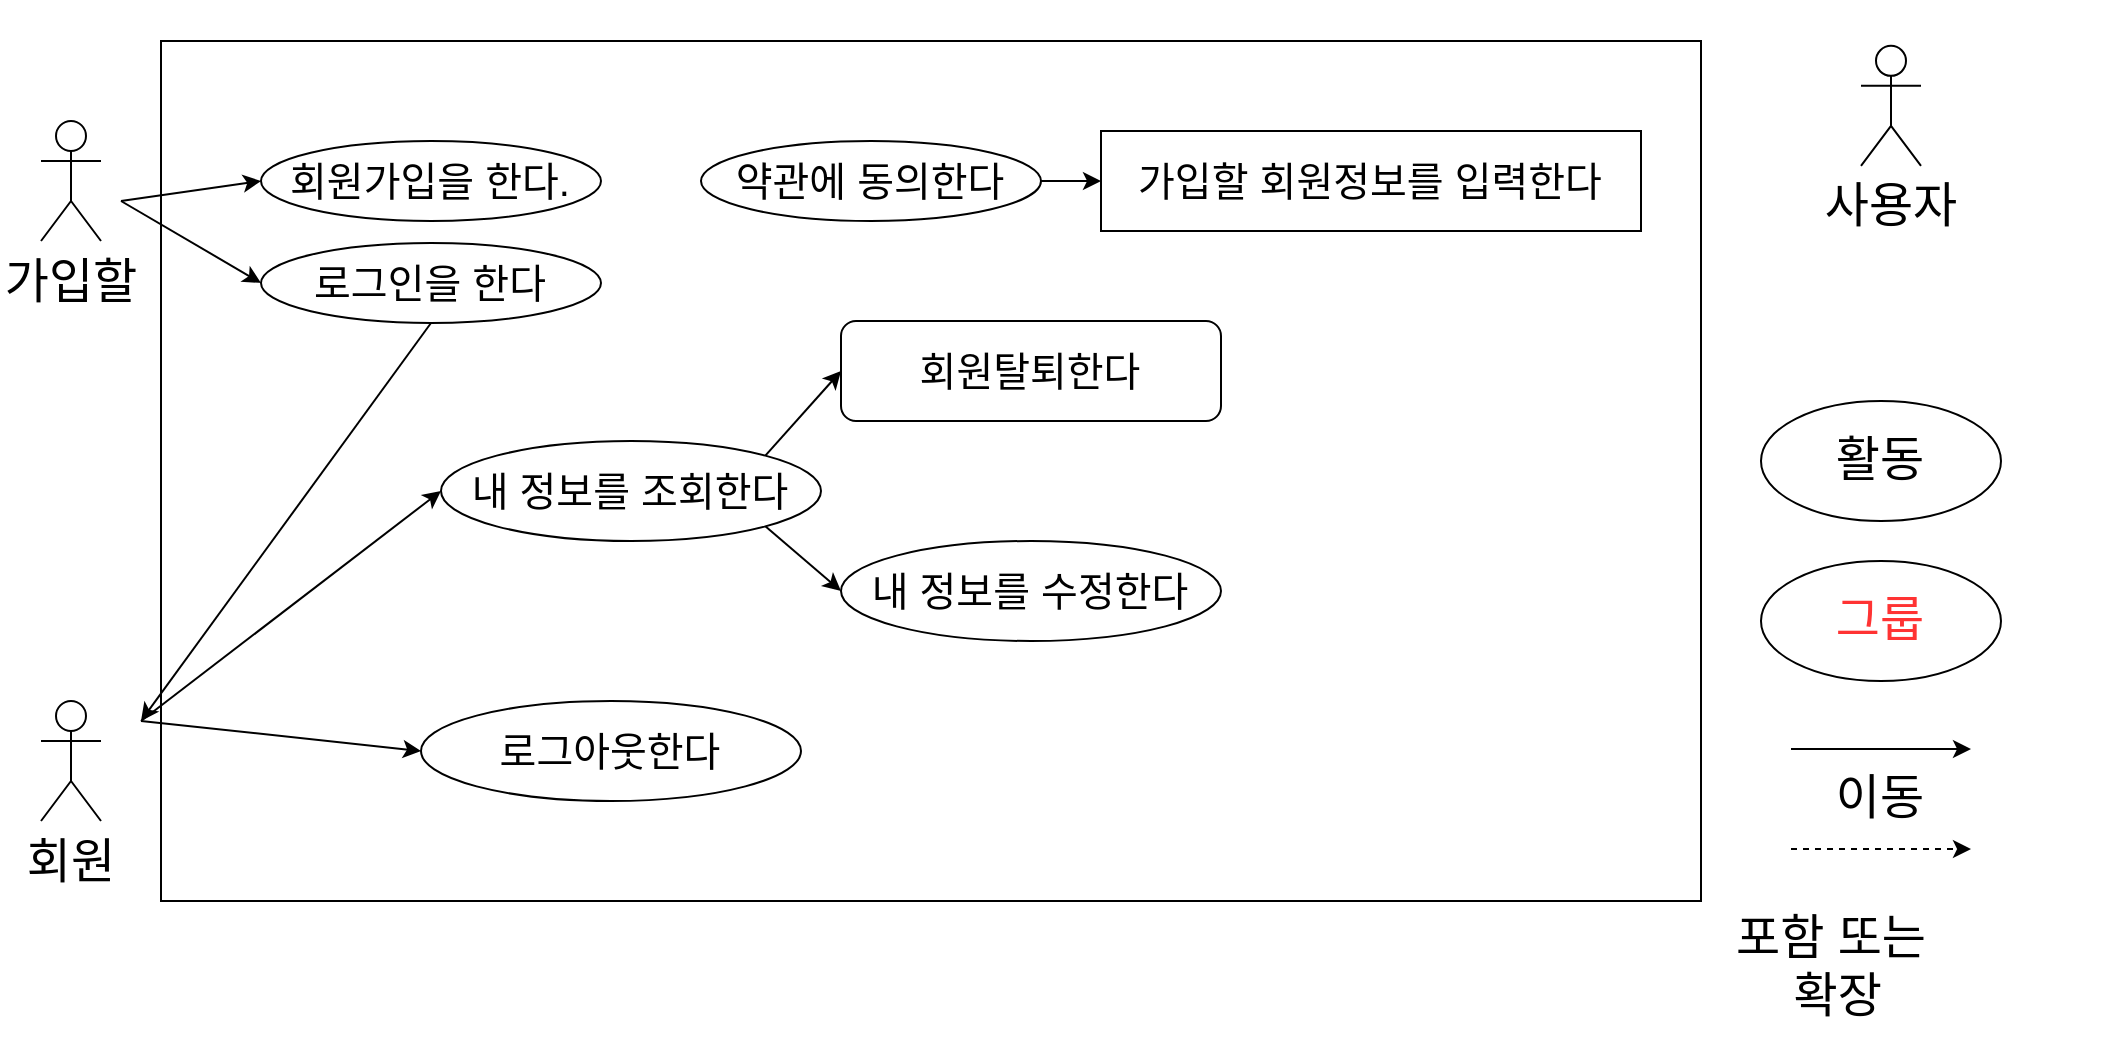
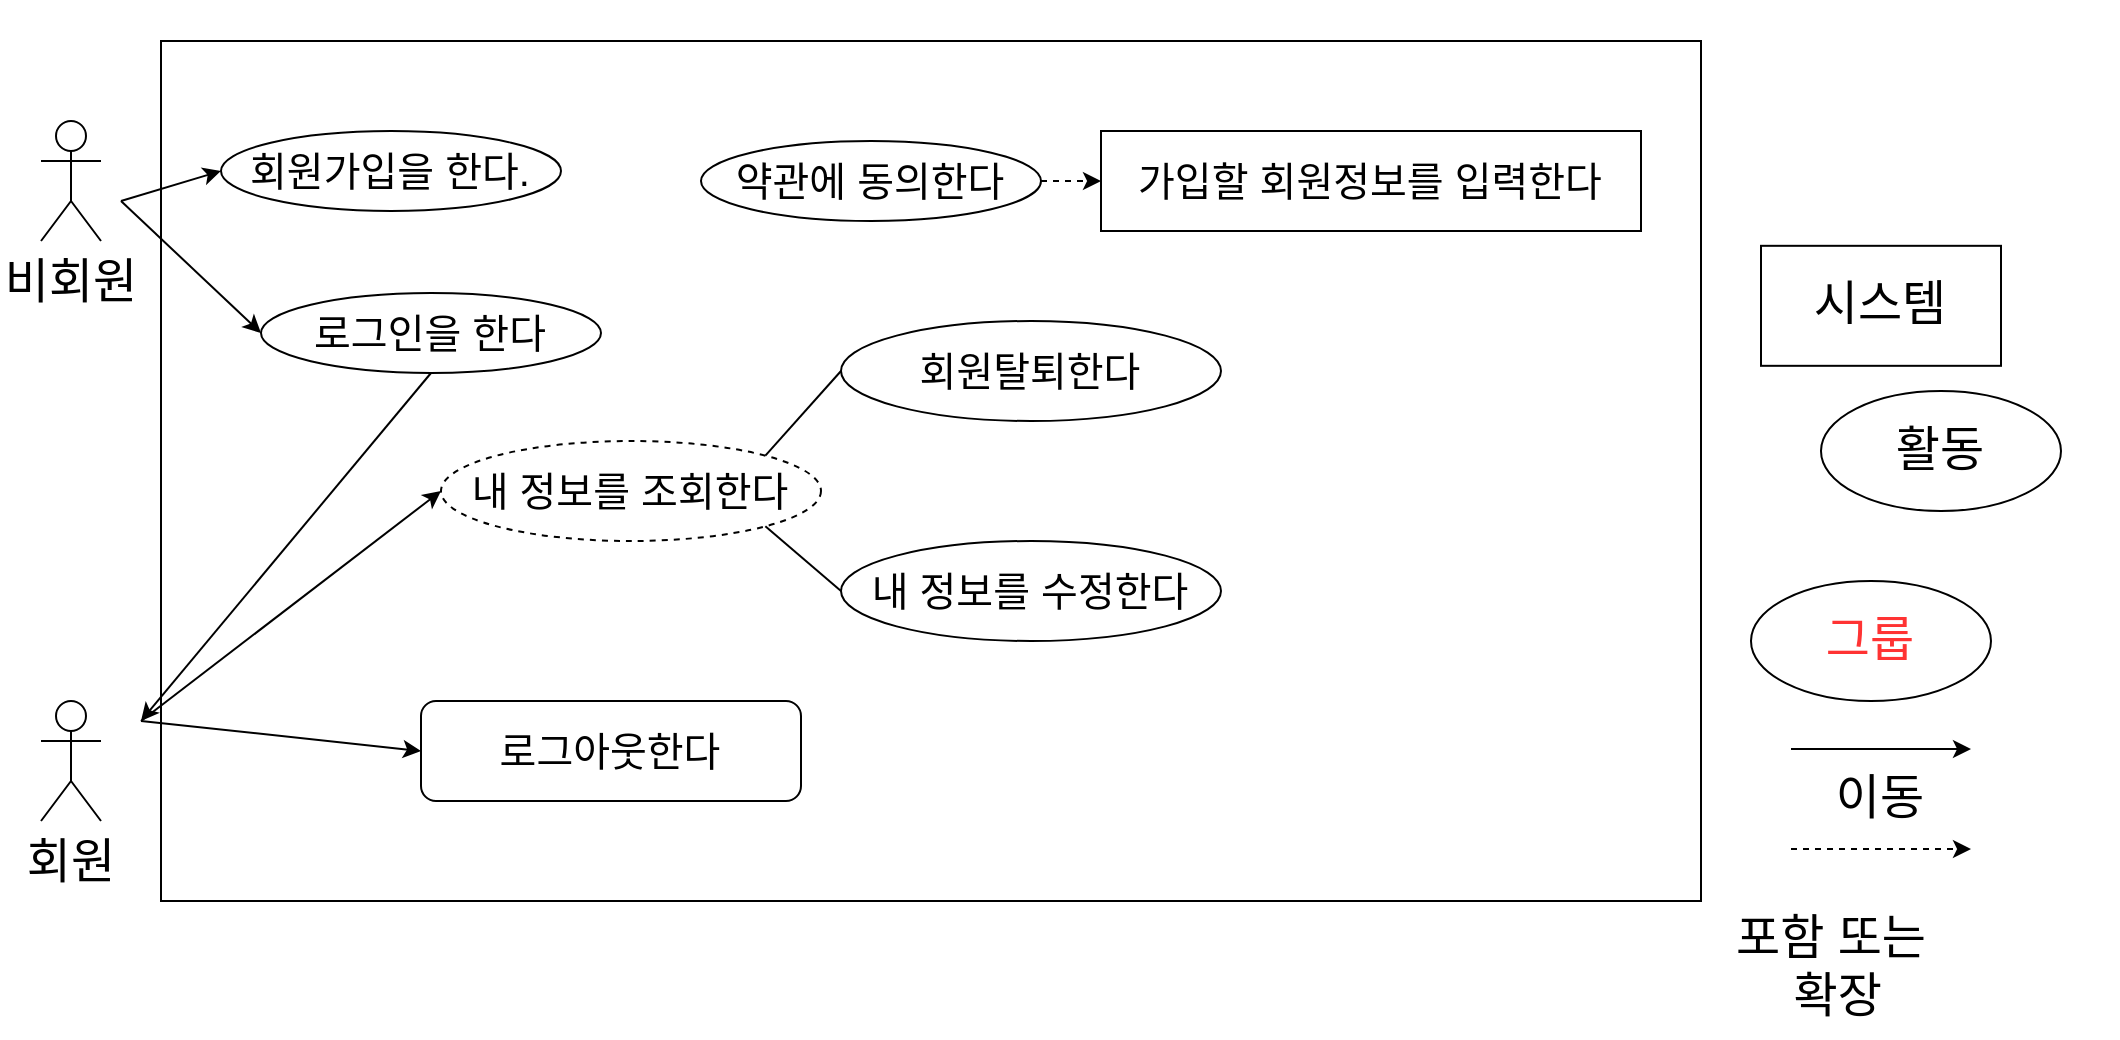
(1891, 106) -> none
(431, 181) -> (391, 171)
(1066, 181) -> (1066, 181)
(431, 283) -> (431, 333)
(72, 284) -> (72, 284)
none -> (1881, 306)
(1031, 371) -> (1031, 371)
(831, 382) -> (835, 378)
(1881, 461) -> (1941, 451)
(631, 491) -> (631, 491)
(830, 581) -> (834, 585)
(1881, 621) -> (1871, 641)
(611, 751) -> (611, 751)
